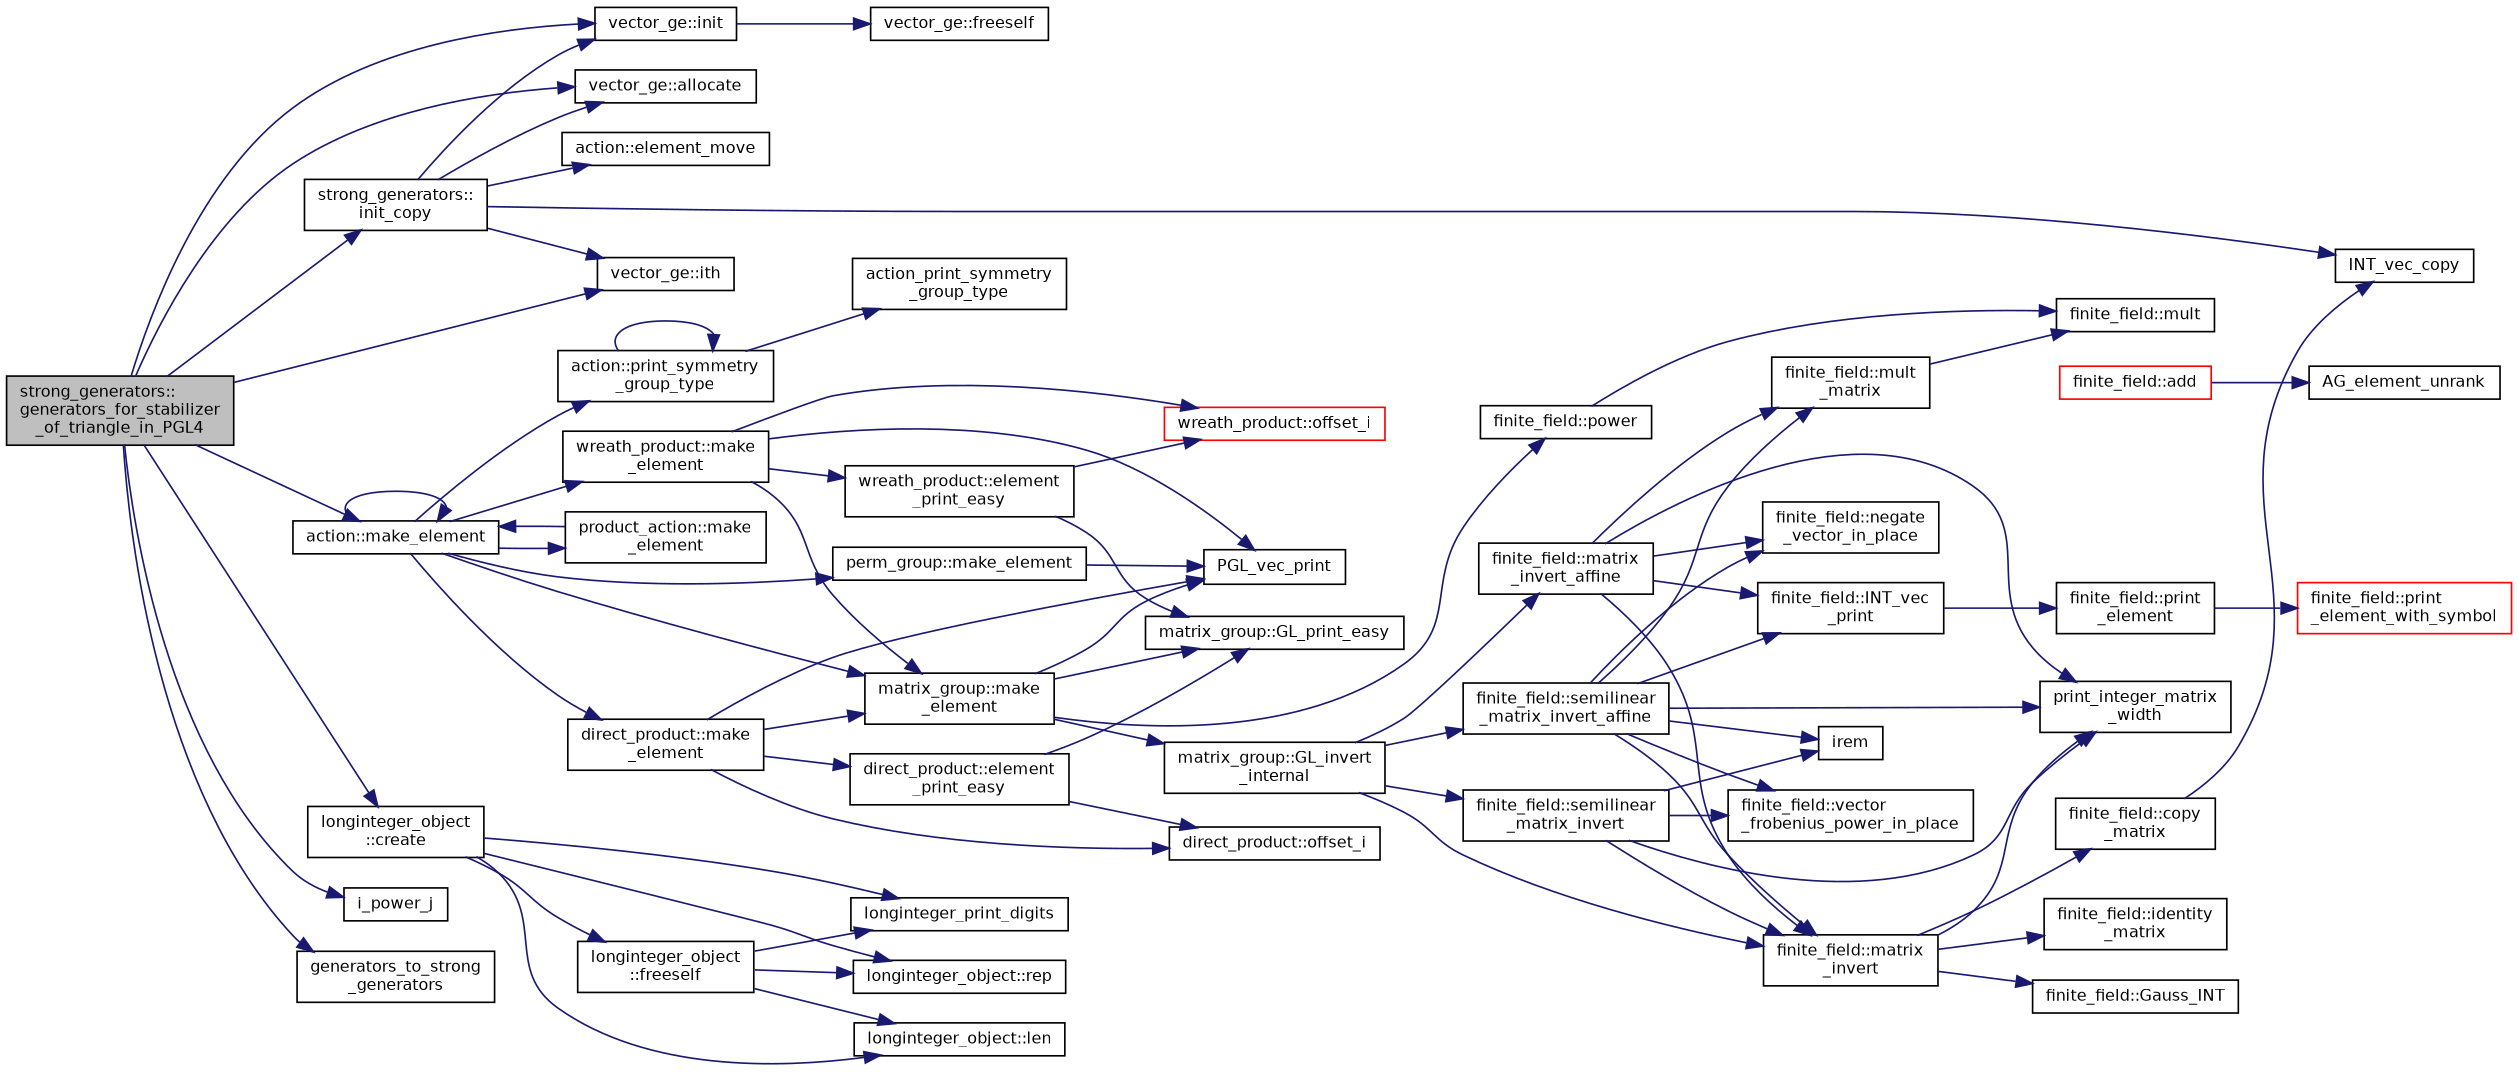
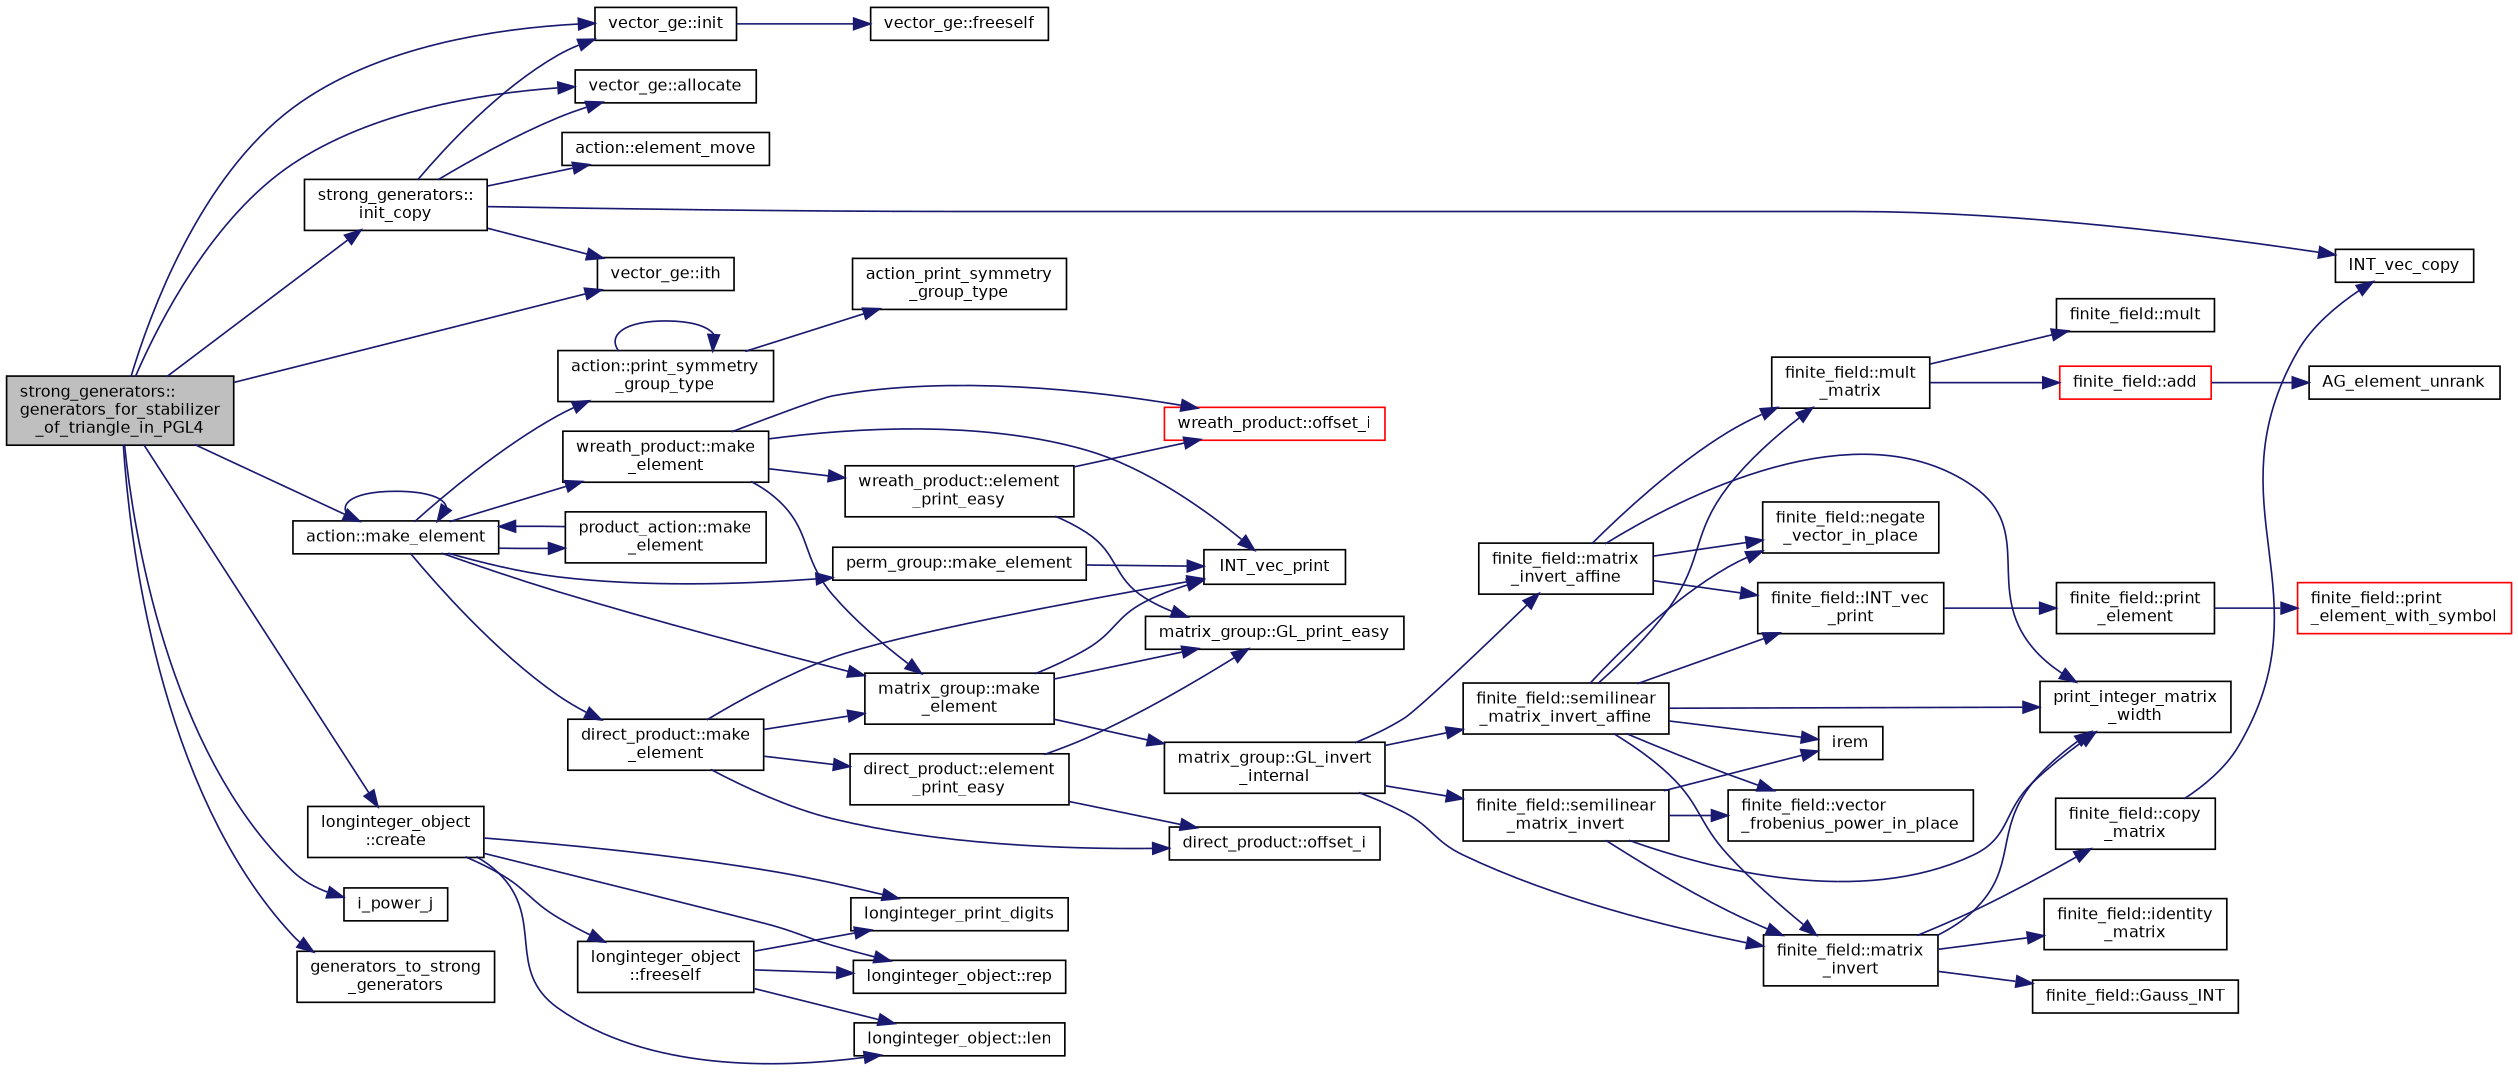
none -> (1986, 383)
(1566, 422) -> none
(1275, 567) -> (1275, 567)
(1696, 751) -> none
